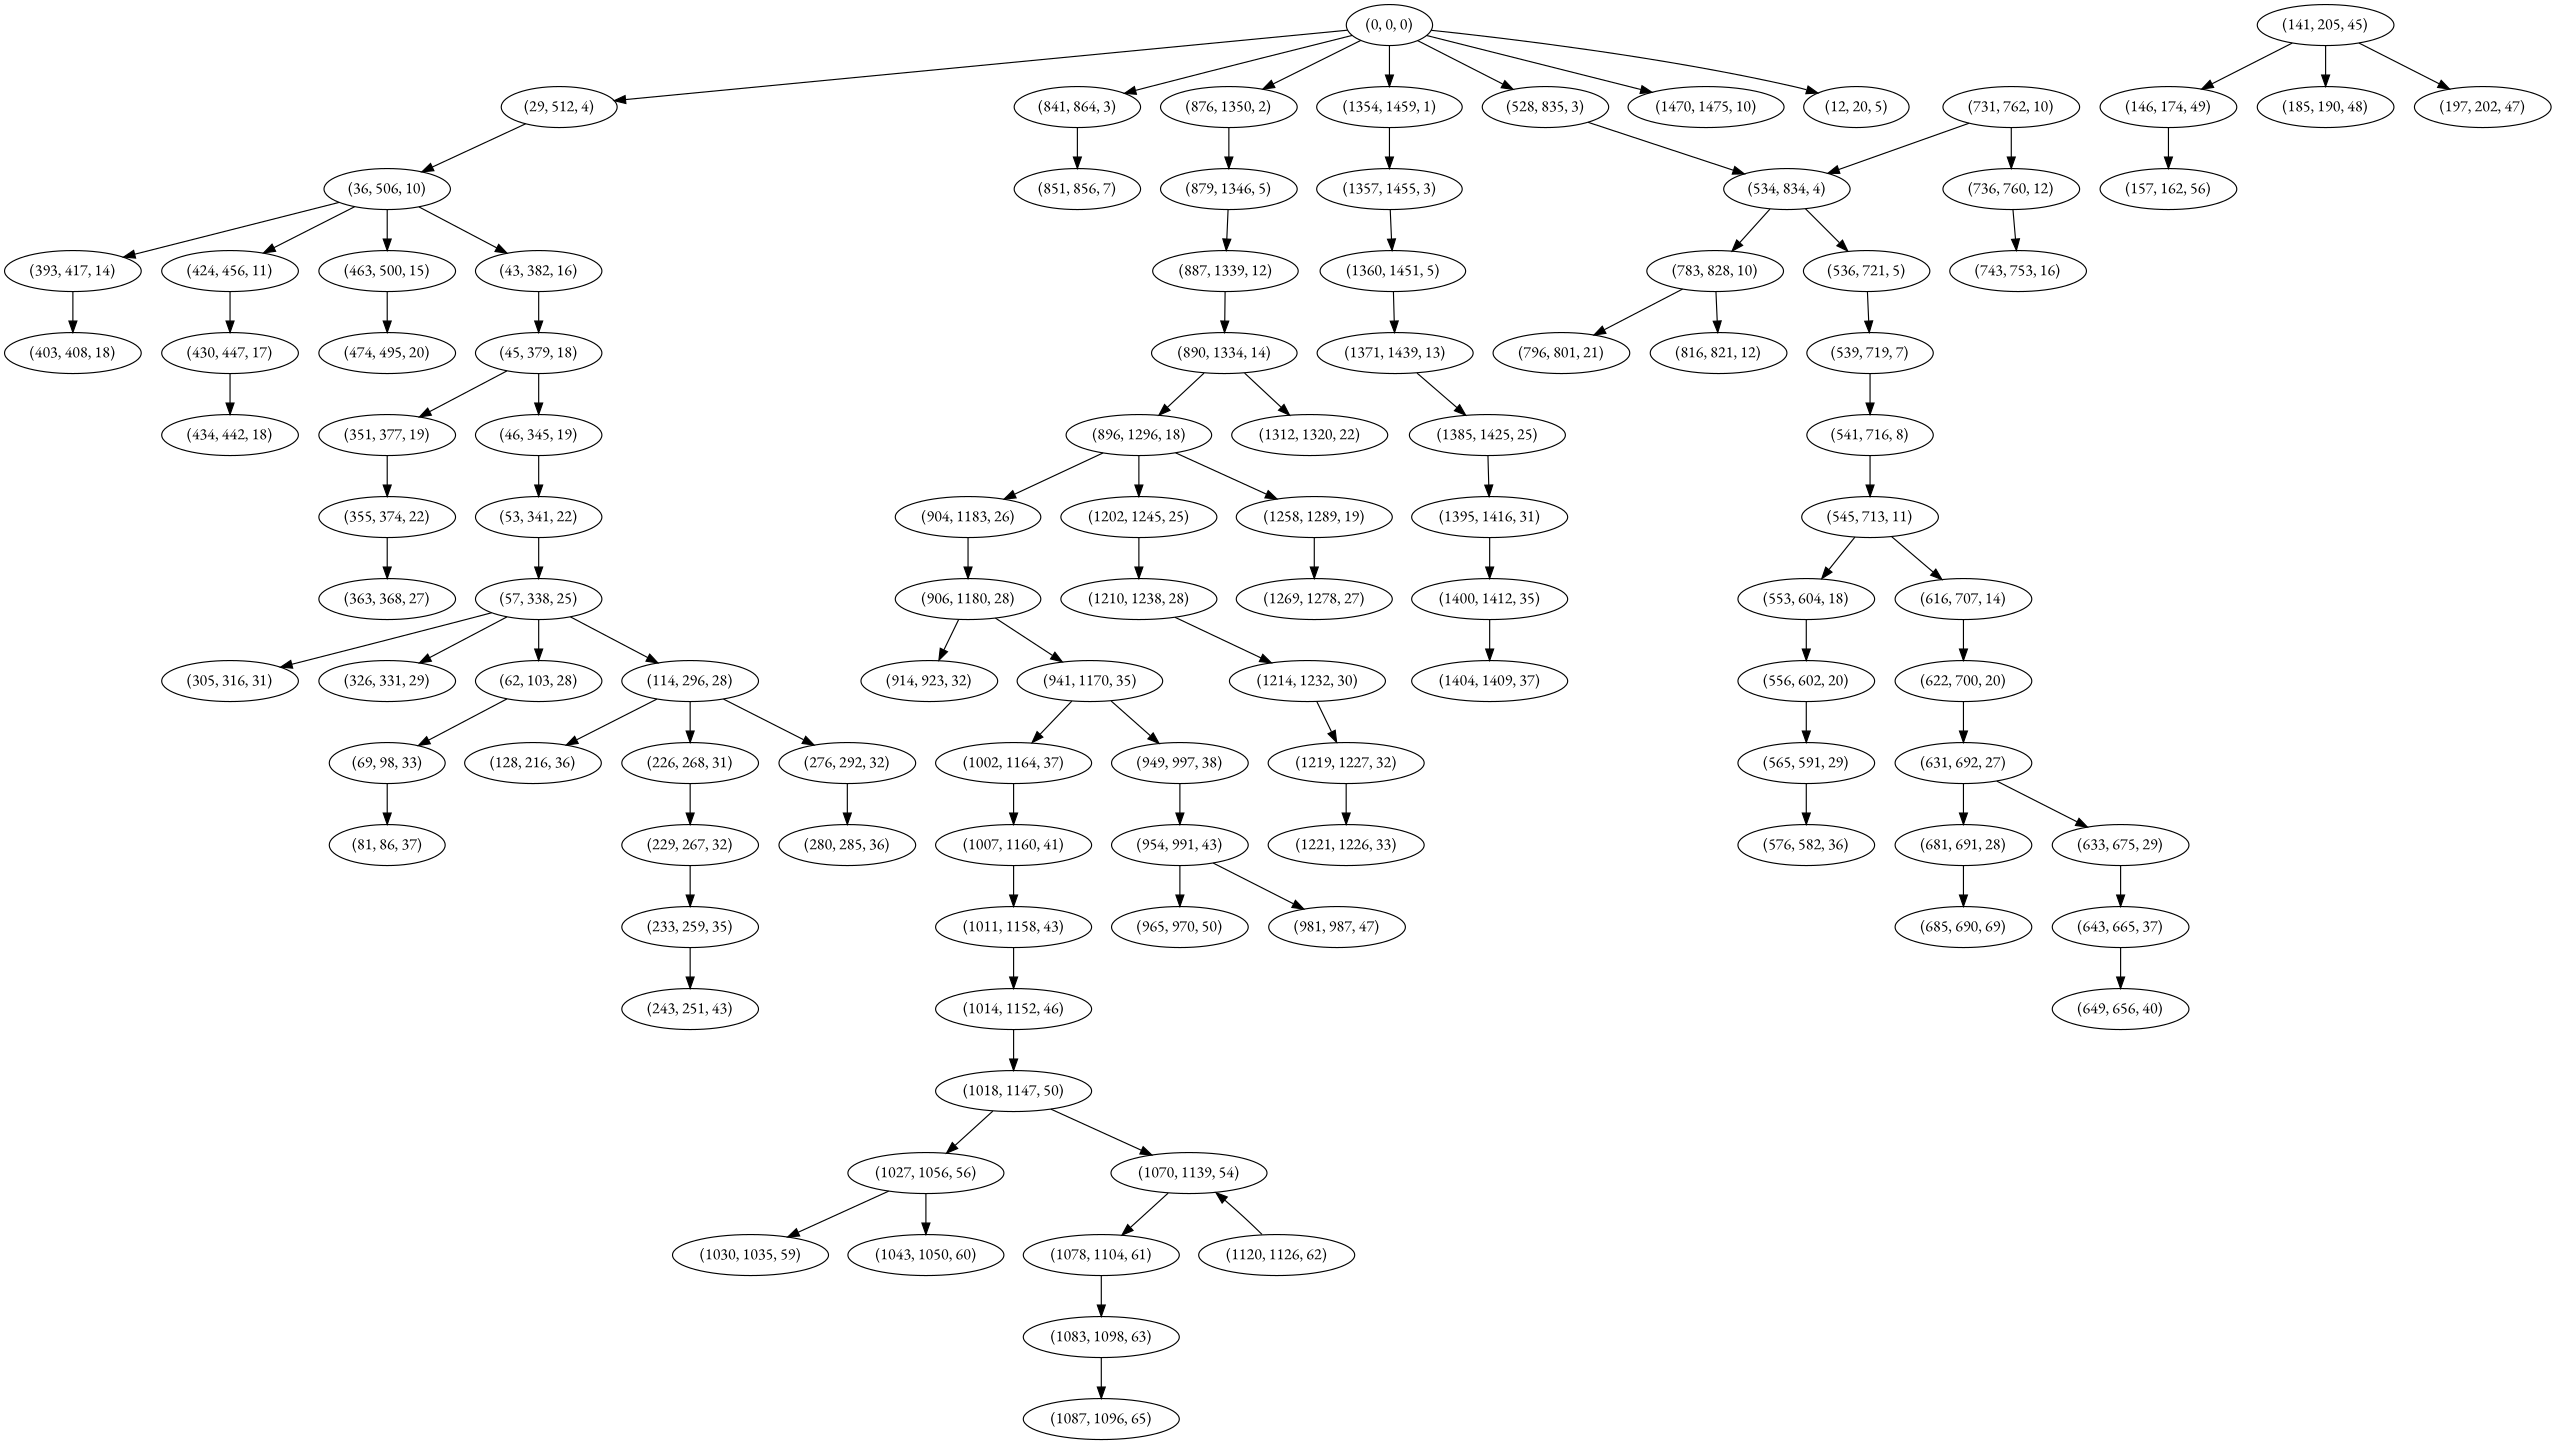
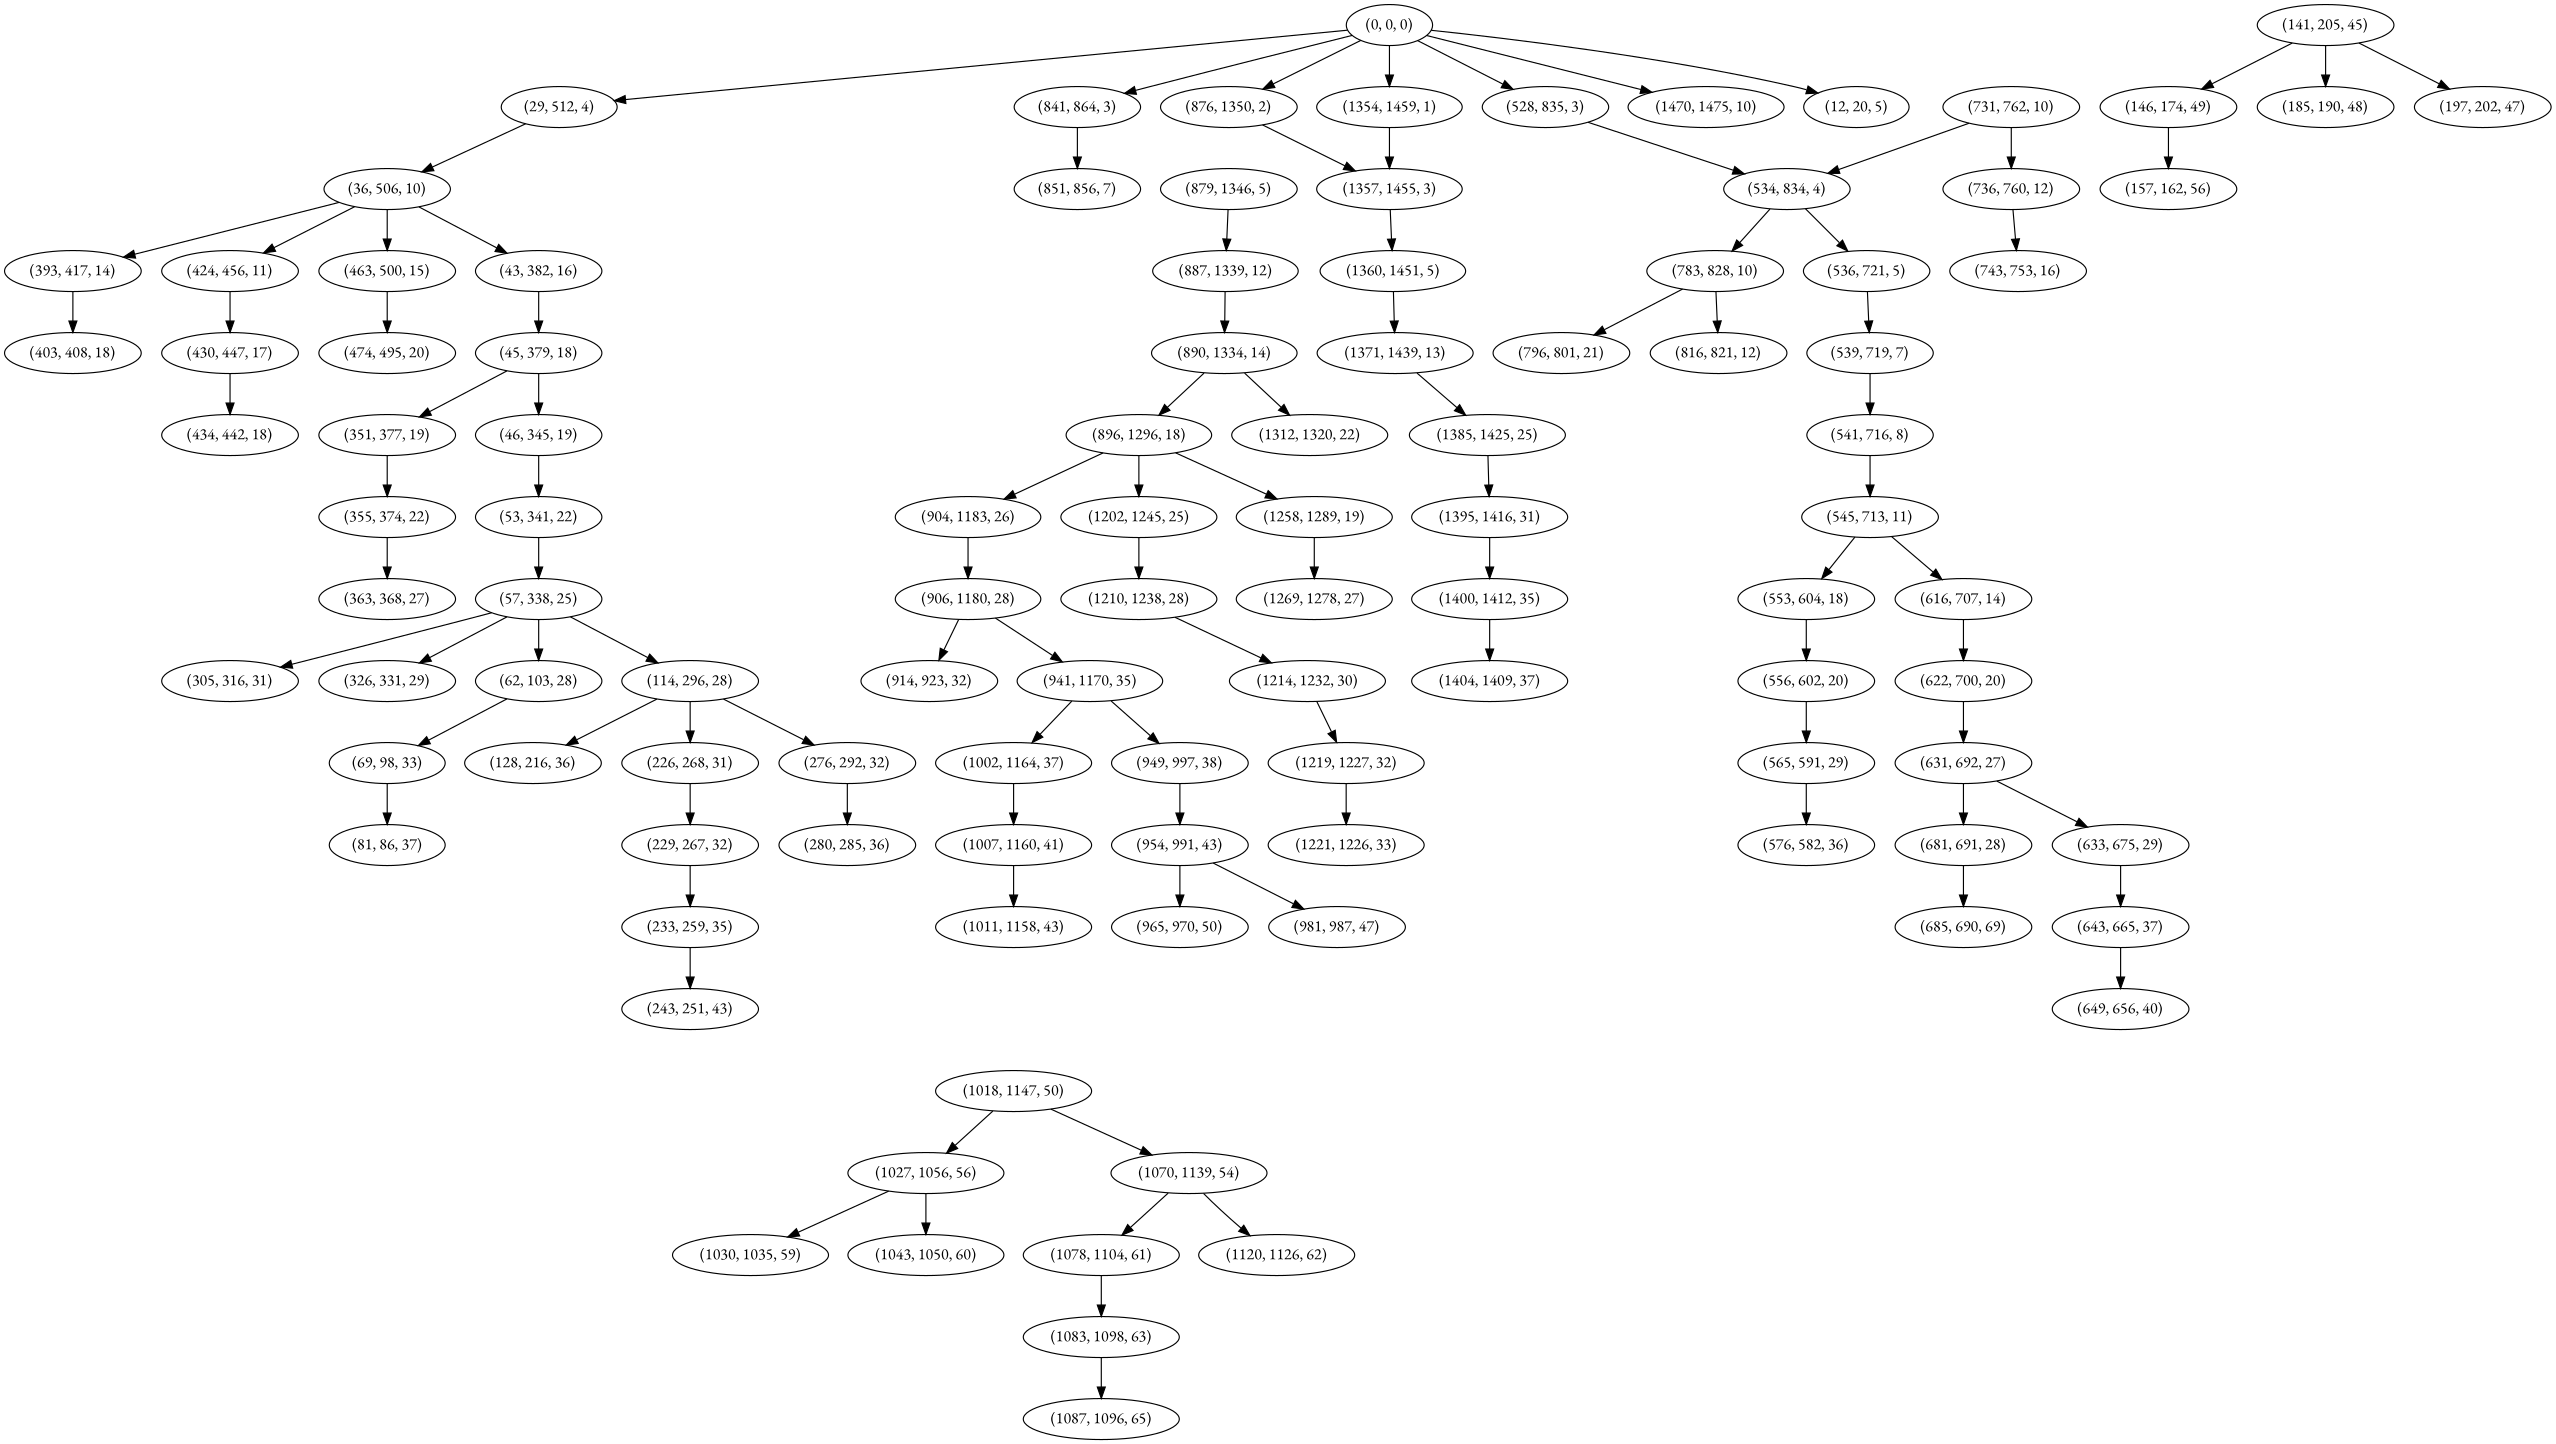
(1229, 142) -> (1304, 145)
(1014, 1009) -> none
(1244, 1217) -> (1222, 1211)
